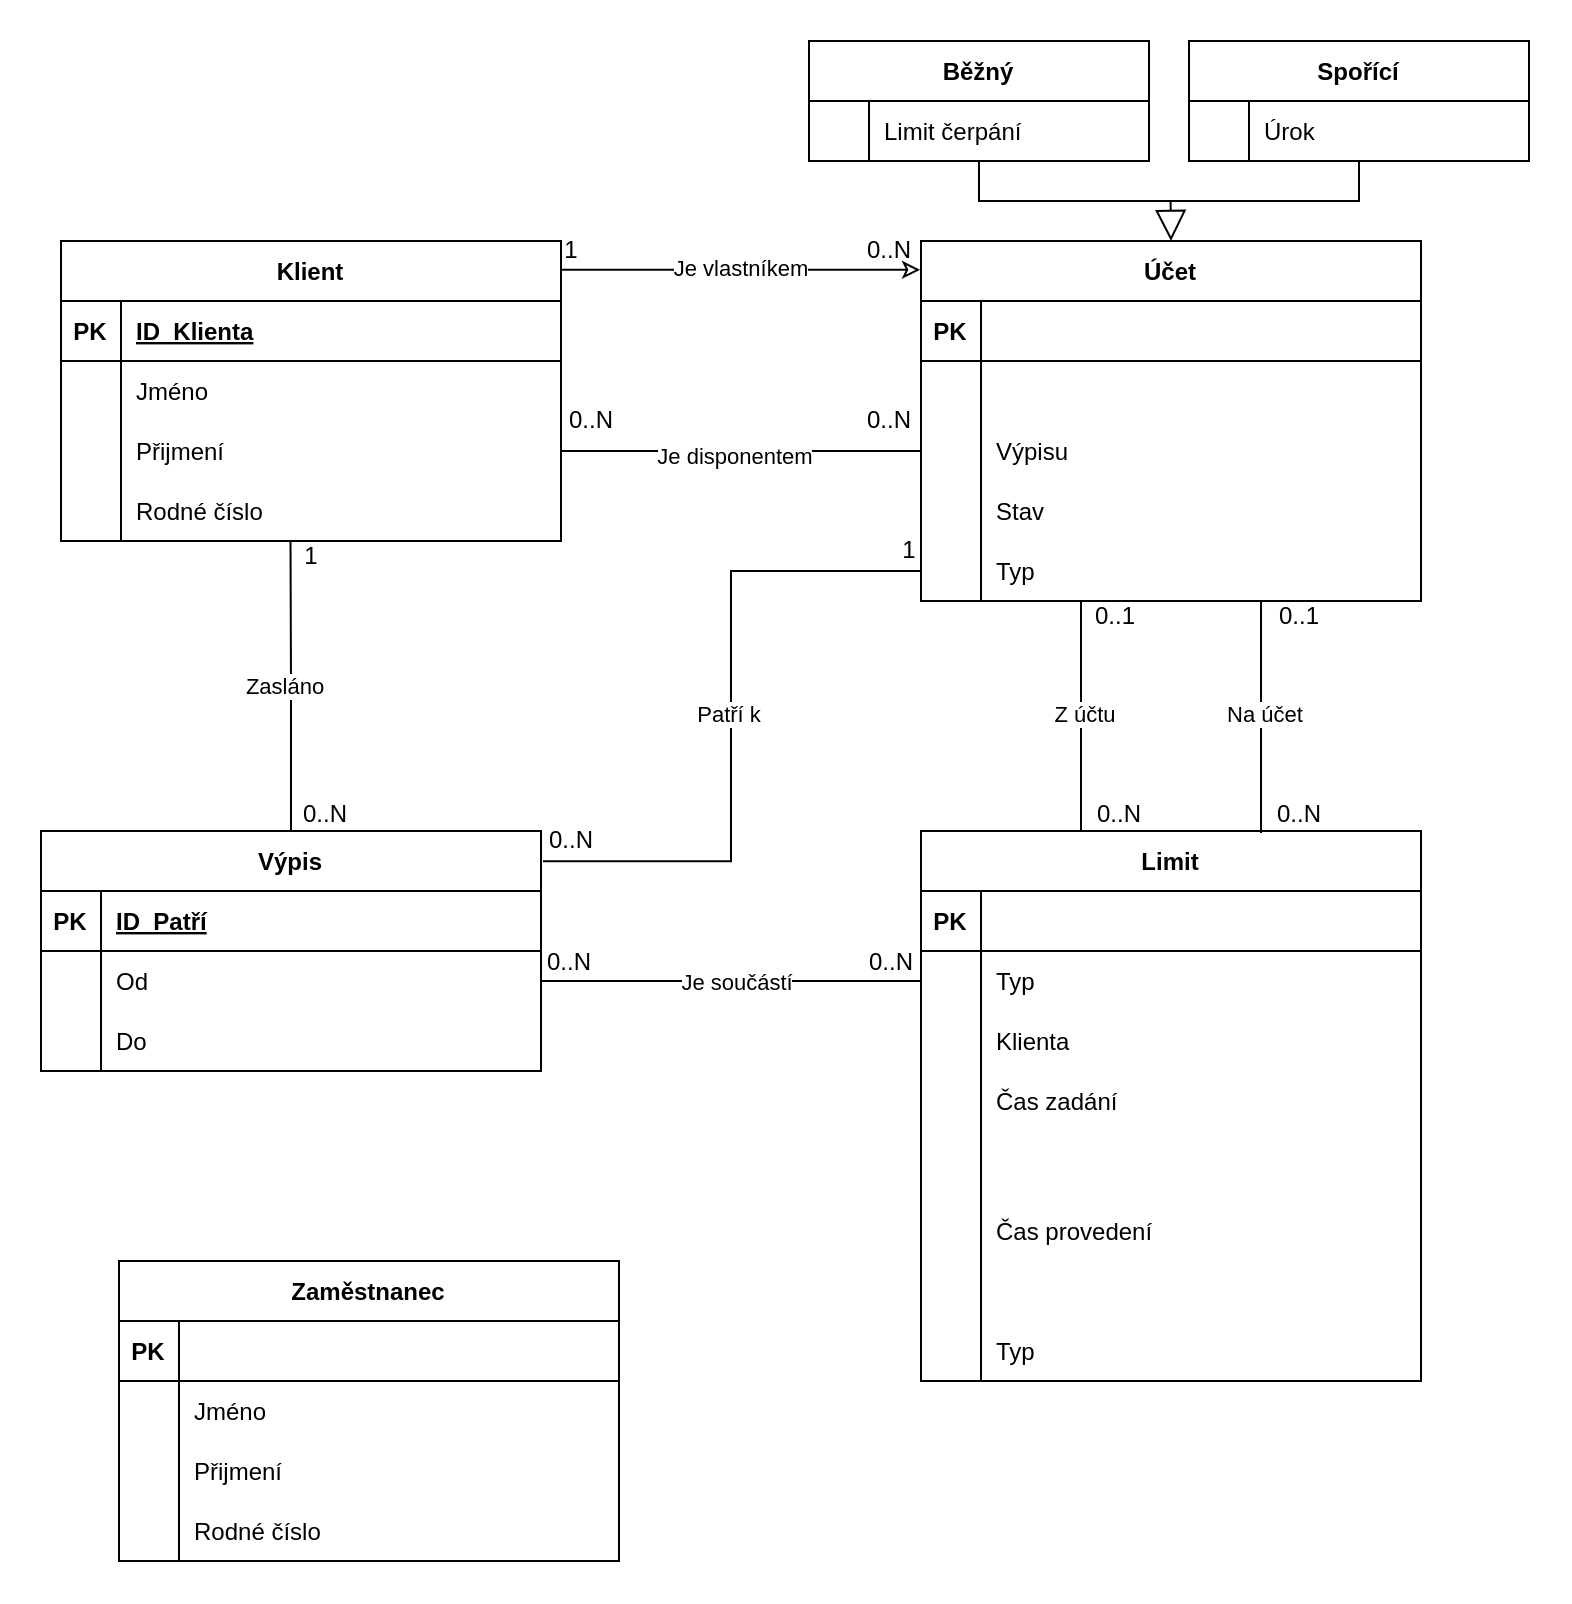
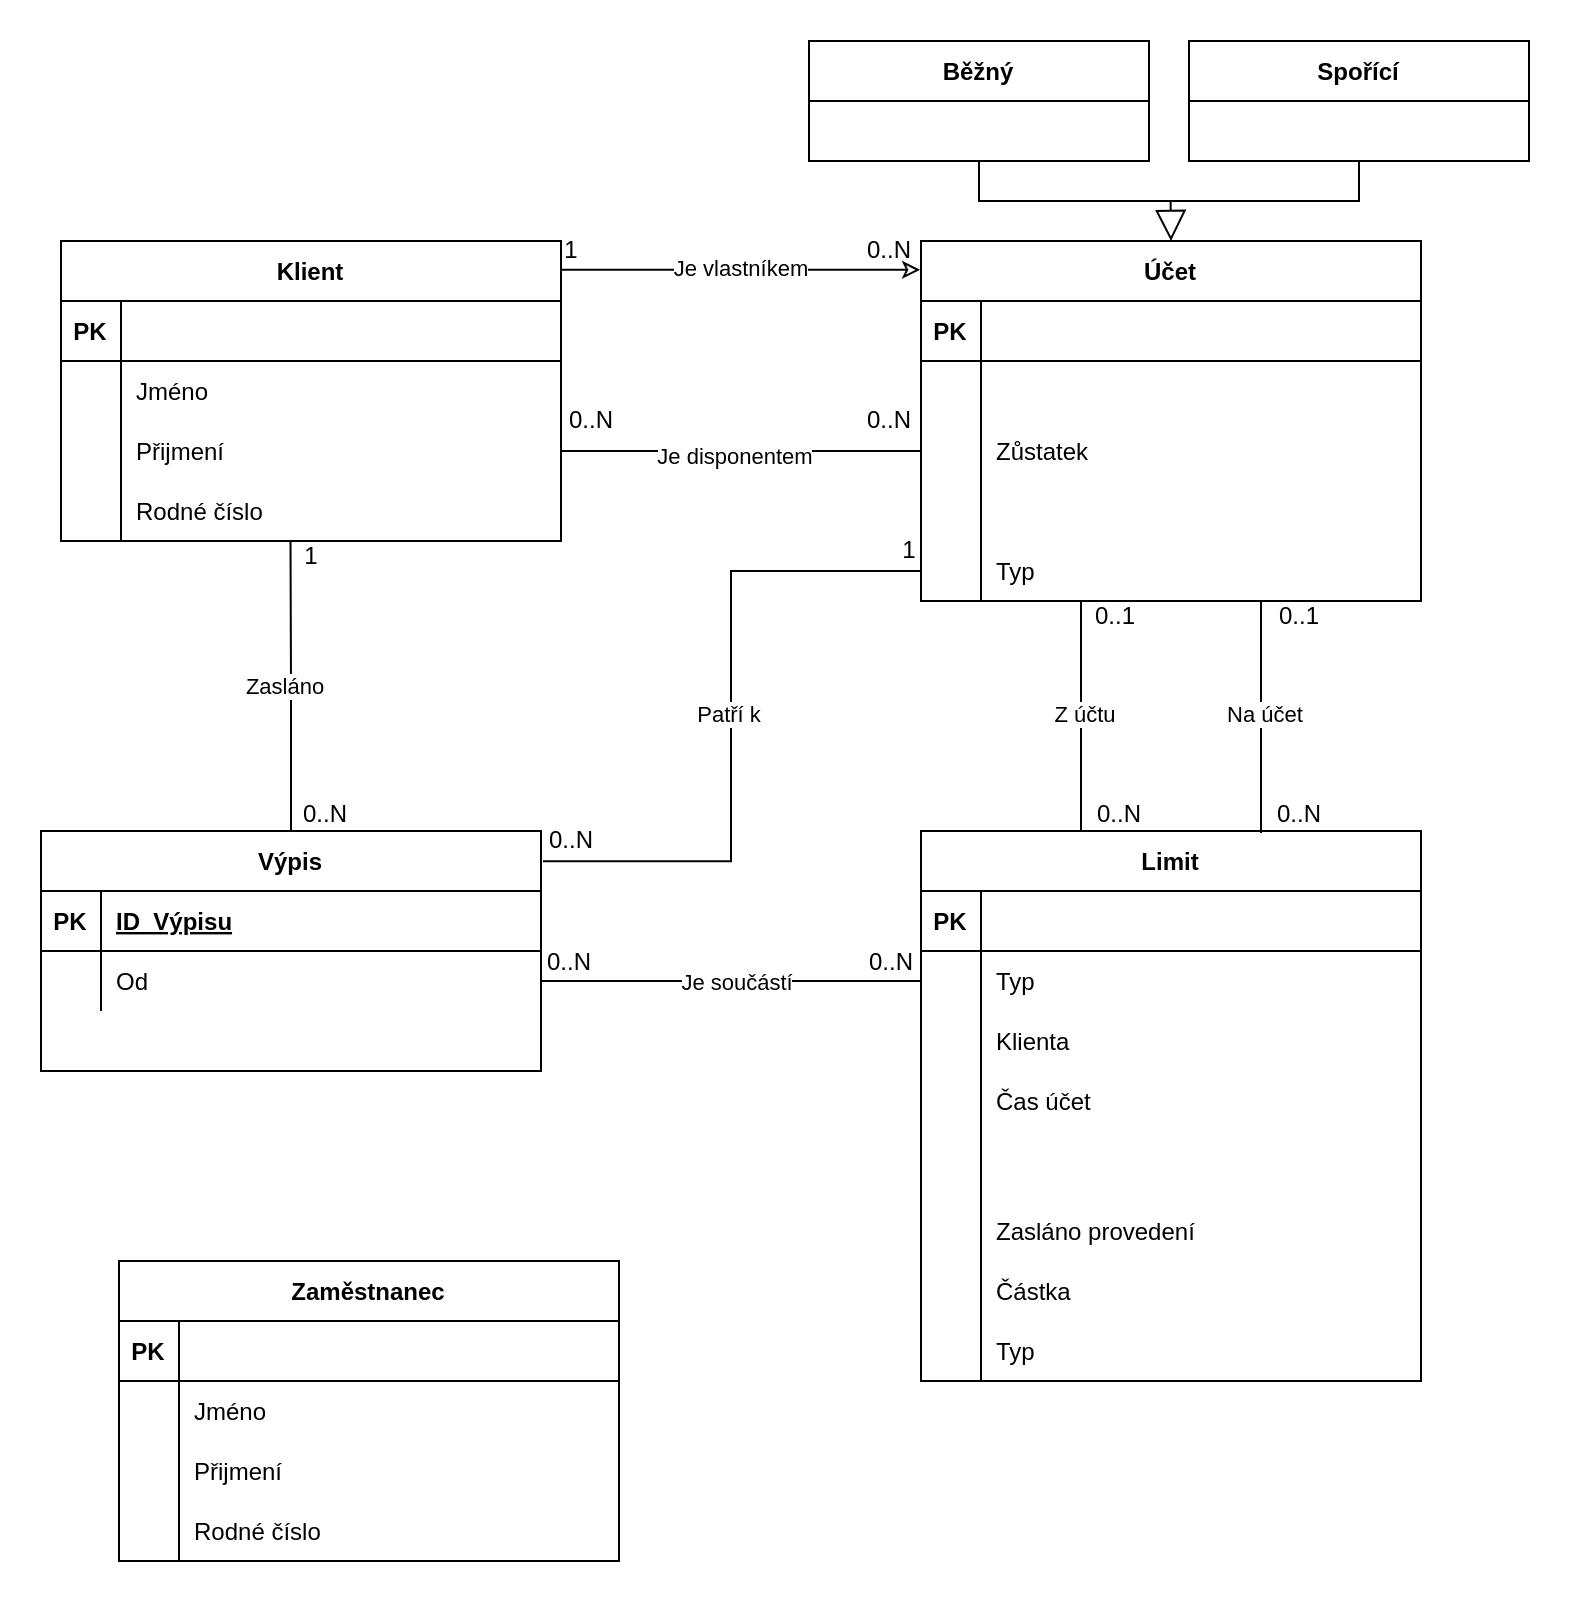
(1009, 131) -> none
(1389, 131) -> none
(341, 331) -> none
(1033, 452) -> (1050, 452)
(1201, 511) -> none
(170, 922) -> (173, 922)
(321, 1041) -> none
(1060, 1102) -> (1047, 1102)
(1080, 1232) -> (1104, 1232)
none -> (1201, 1291)
